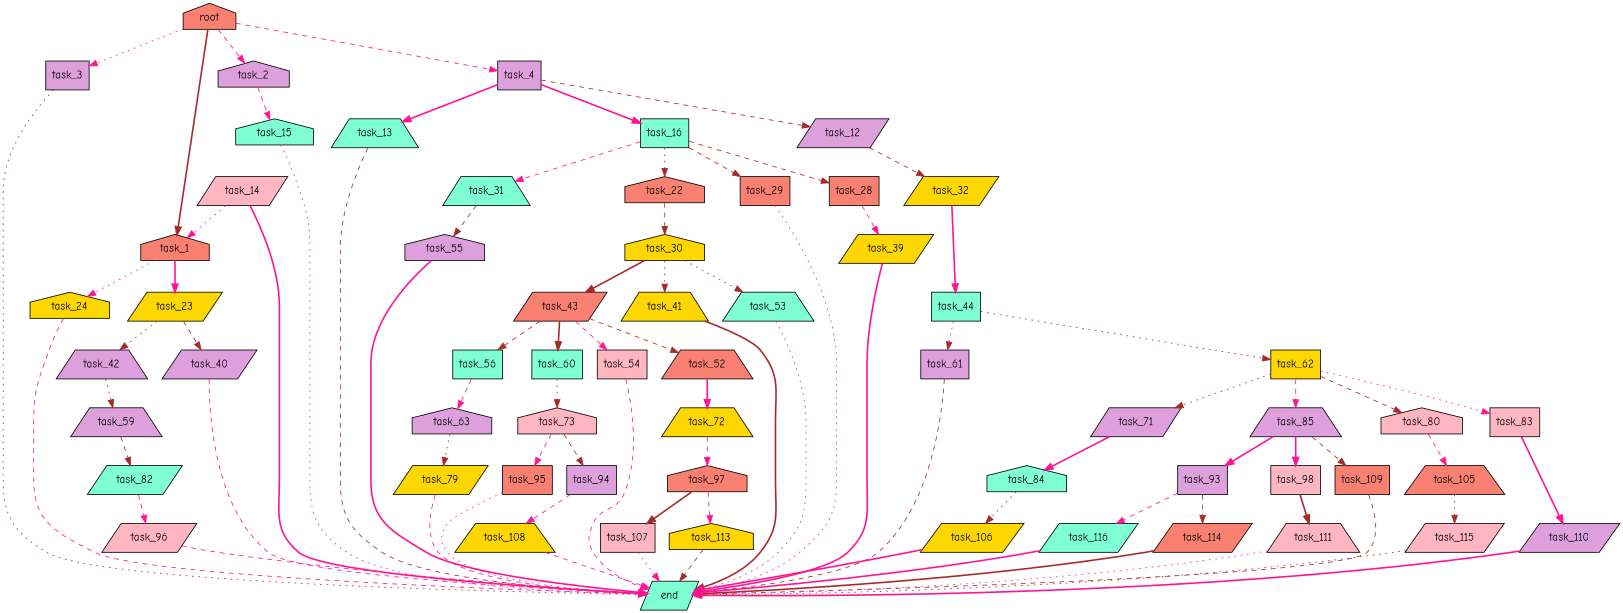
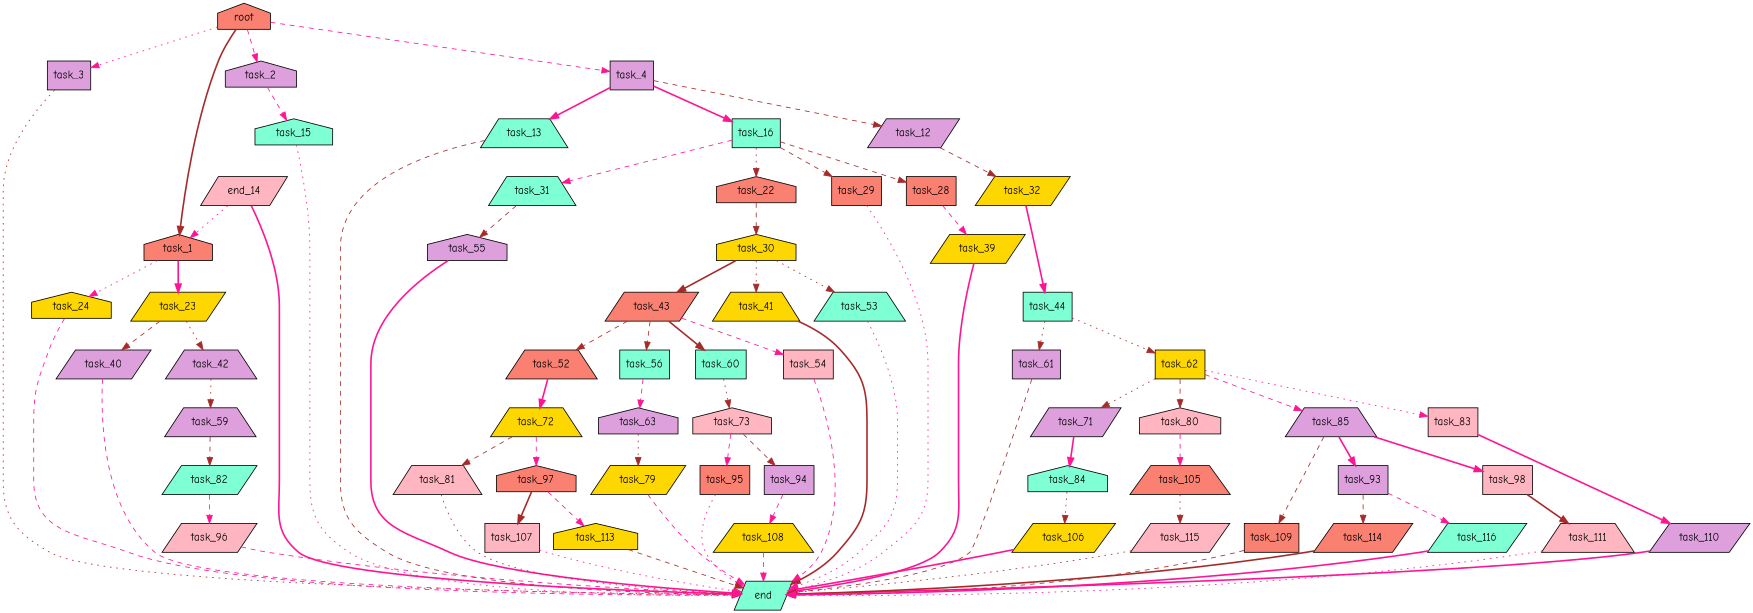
(242, 191) -> (244, 191)
none -> (438, 480)
